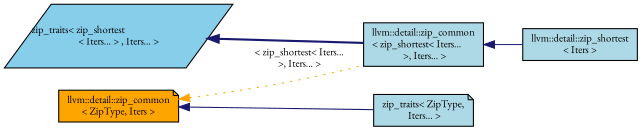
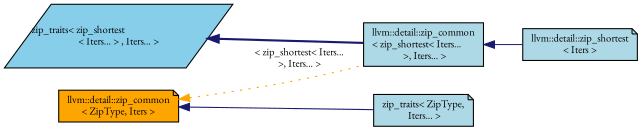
(580, 45) -> (580, 45)
